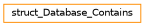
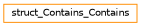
(72, 13) -> (70, 13)
